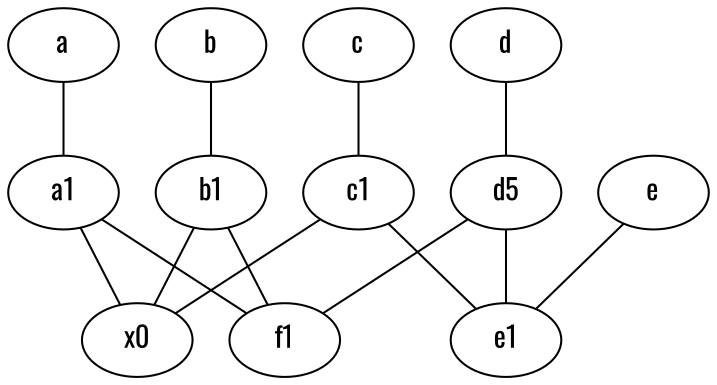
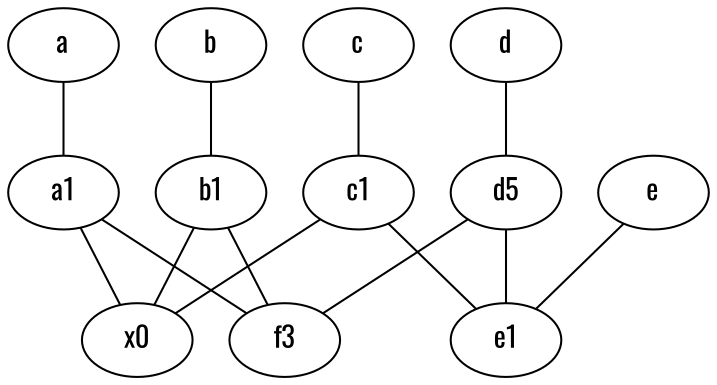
(285, 340) -> (285, 340)
